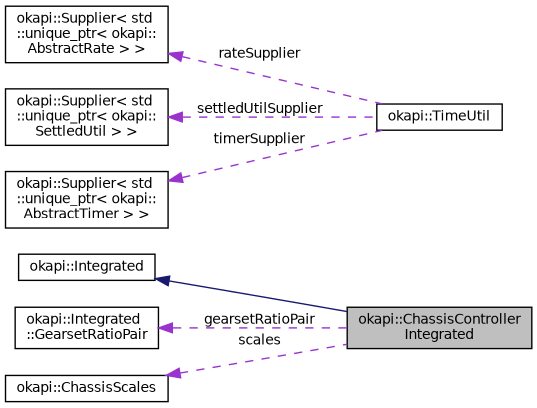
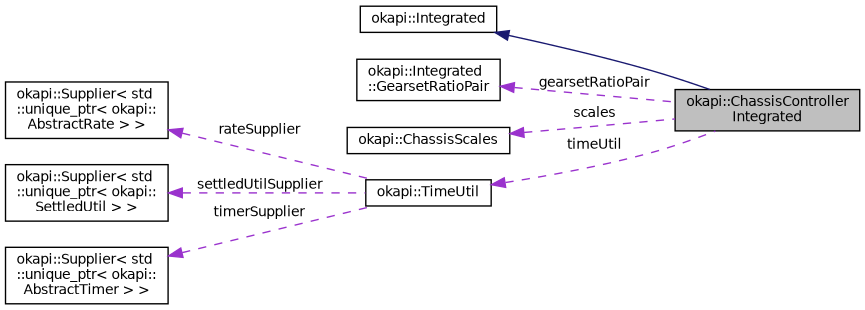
none -> (612, 162)
